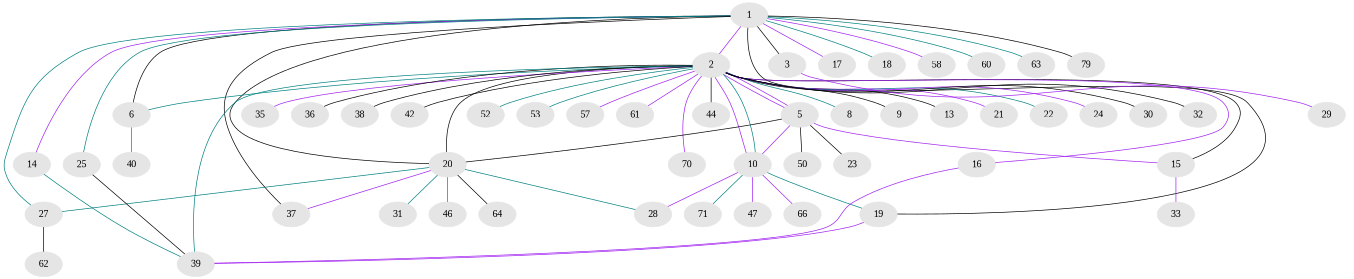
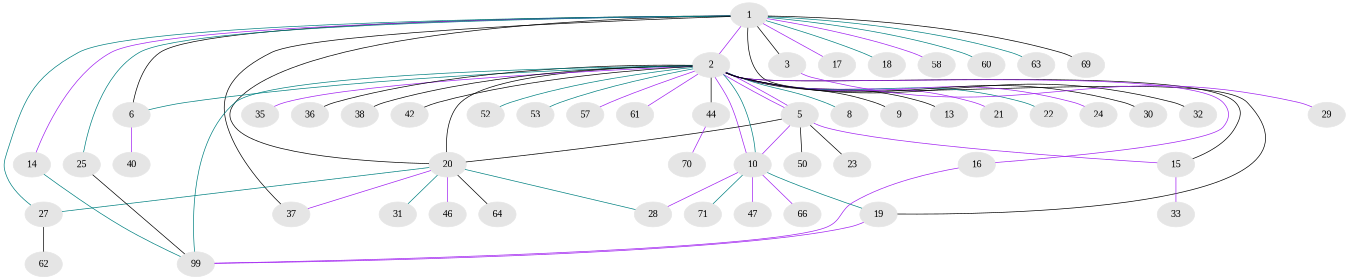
(1086, 65) -> (1086, 65)
(684, 112) -> (699, 140)
(196, 264) -> (196, 264)
